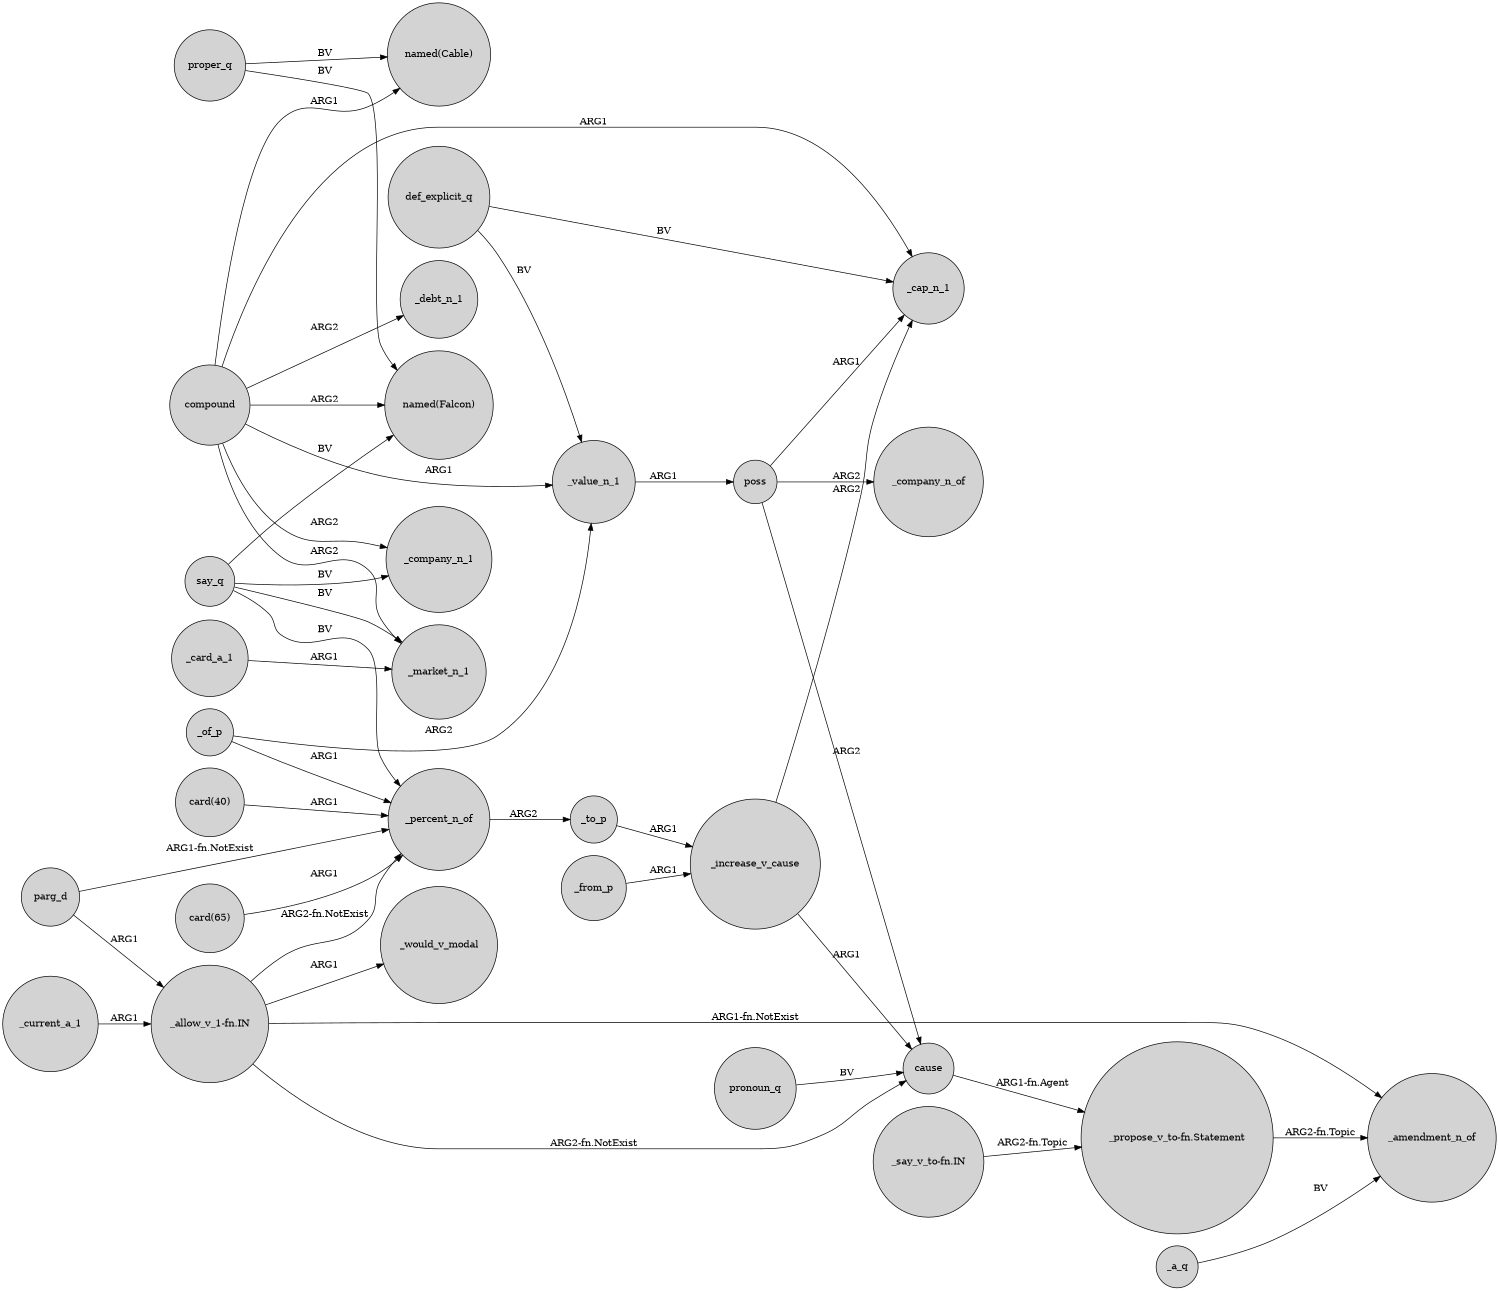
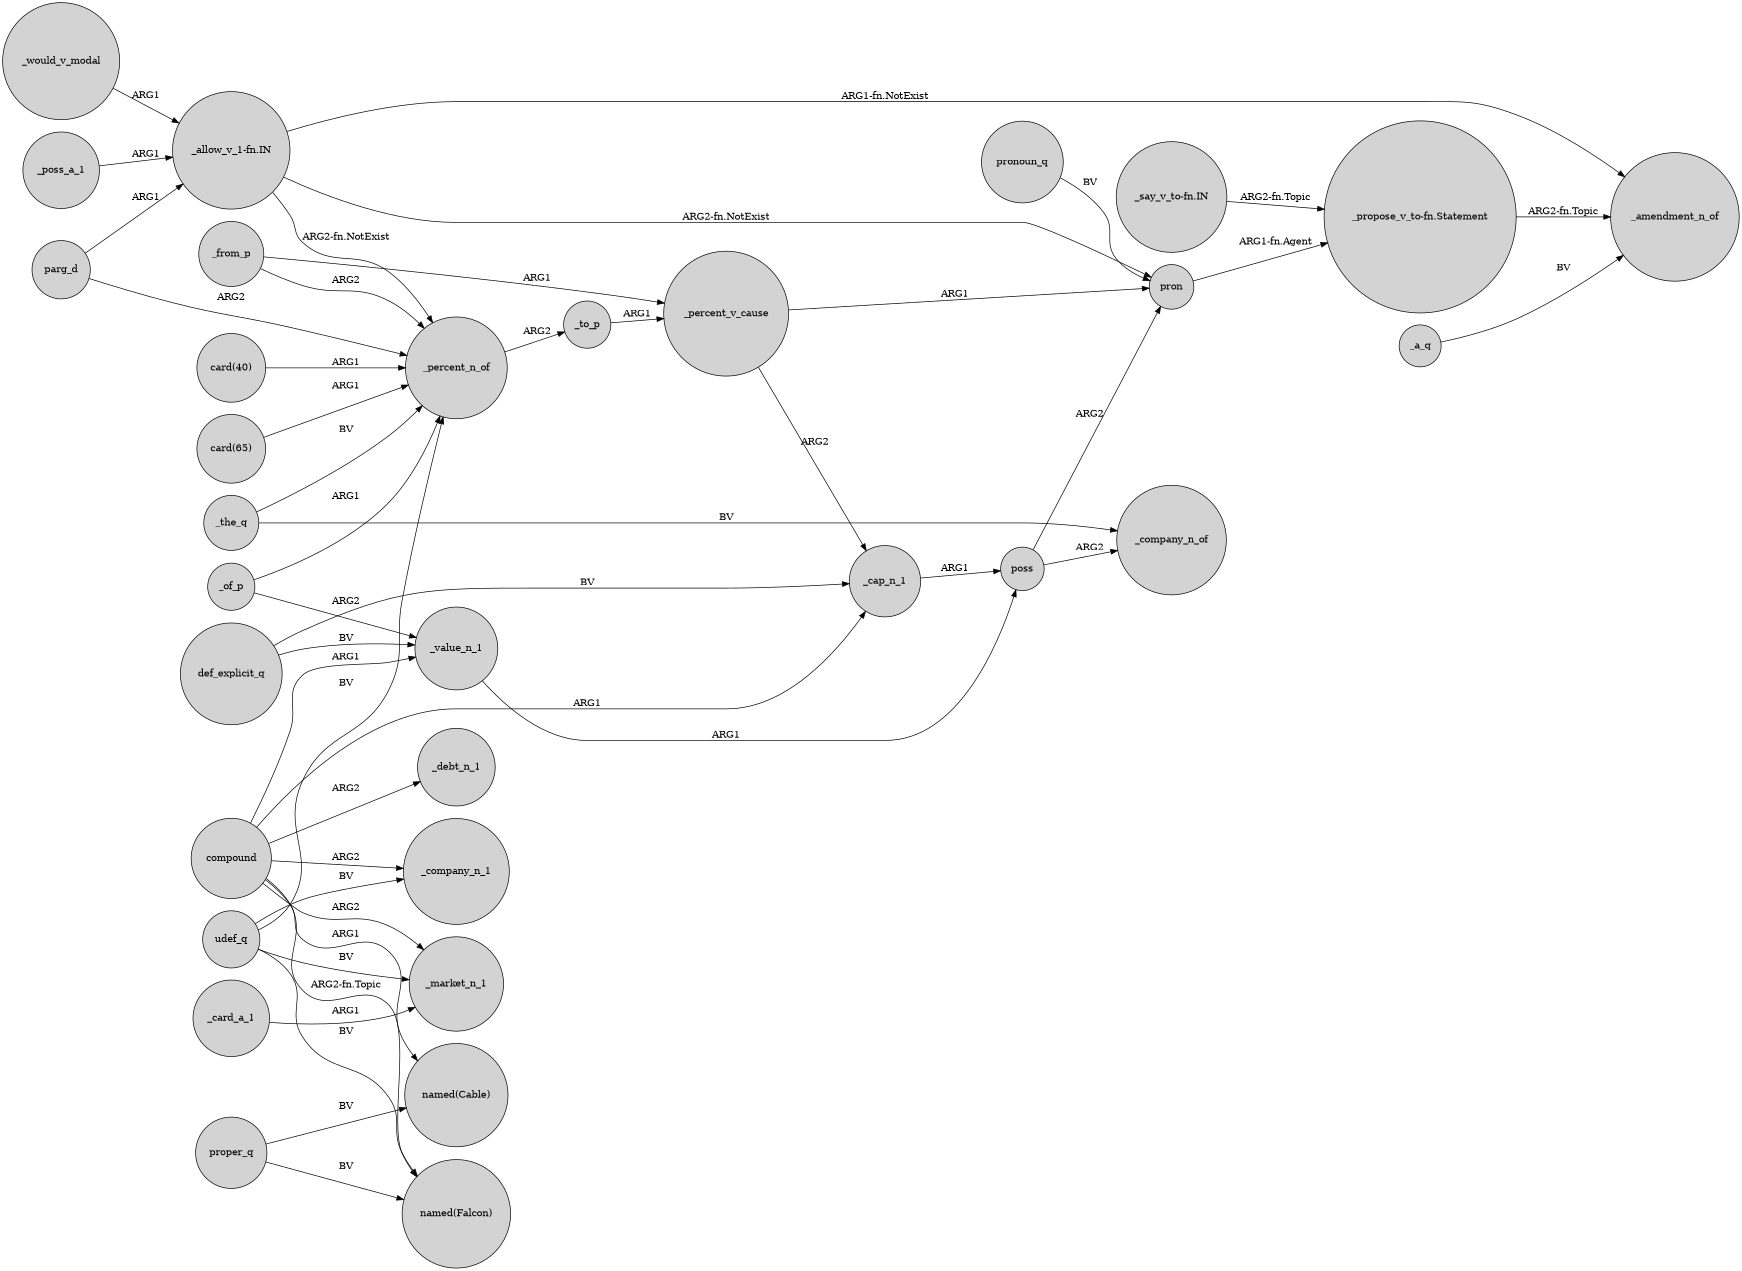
none -> (342, 291)
(835, 393) -> (957, 575)
(325, 400) -> (346, 985)
none -> (231, 523)
(210, 581) -> (231, 939)
(210, 849) -> (231, 297)
(755, 864) -> (726, 314)
(321, 986) -> (143, 104)
(50, 1024) -> (61, 170)
(929, 1069) -> (1172, 287)
